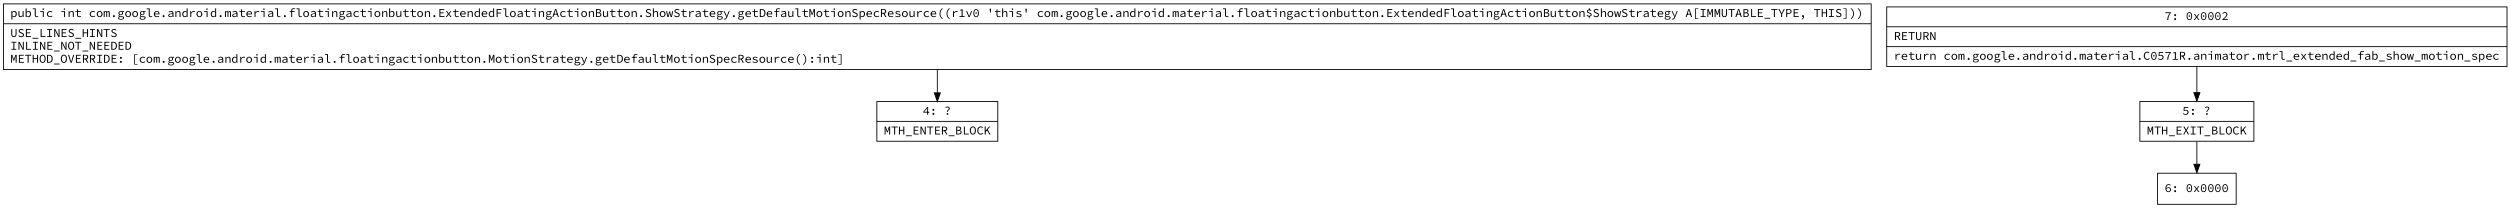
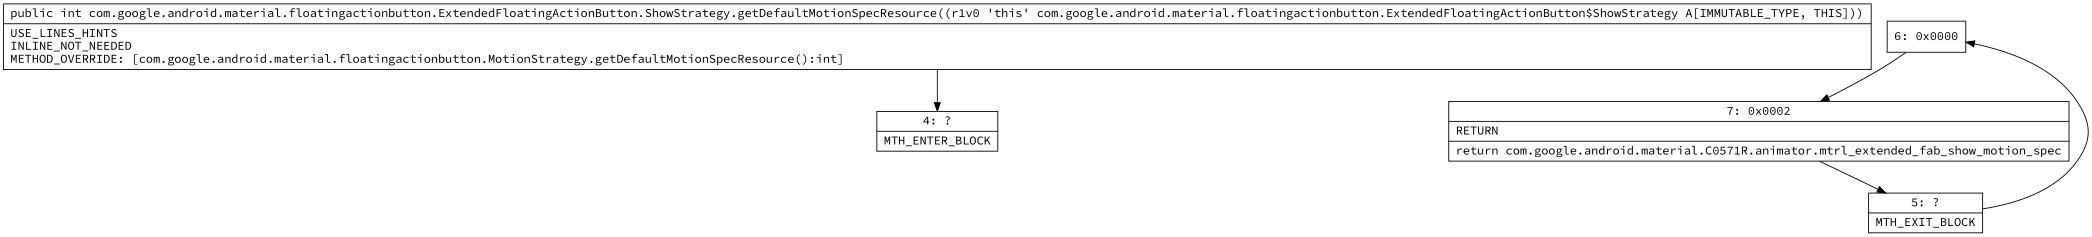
none -> (1868, 76)
